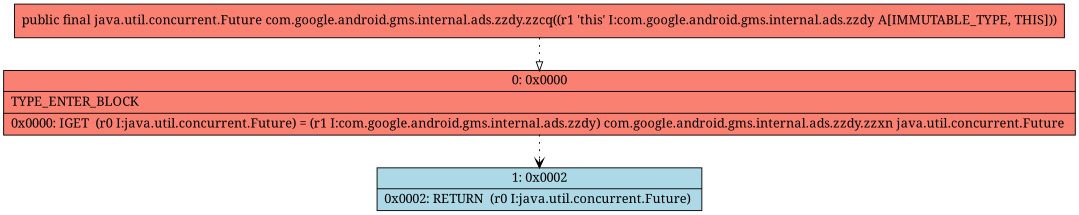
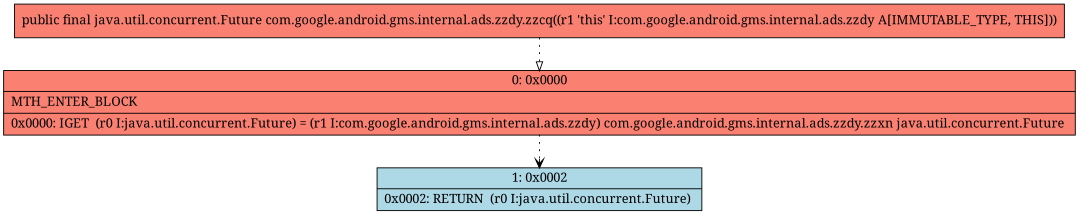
(75, 102) -> (74, 102)
